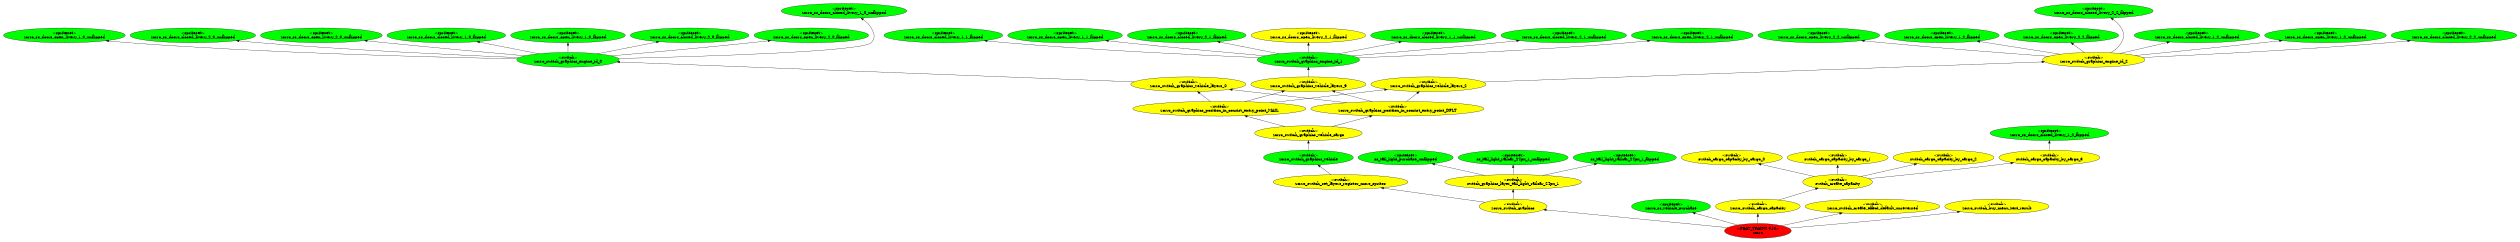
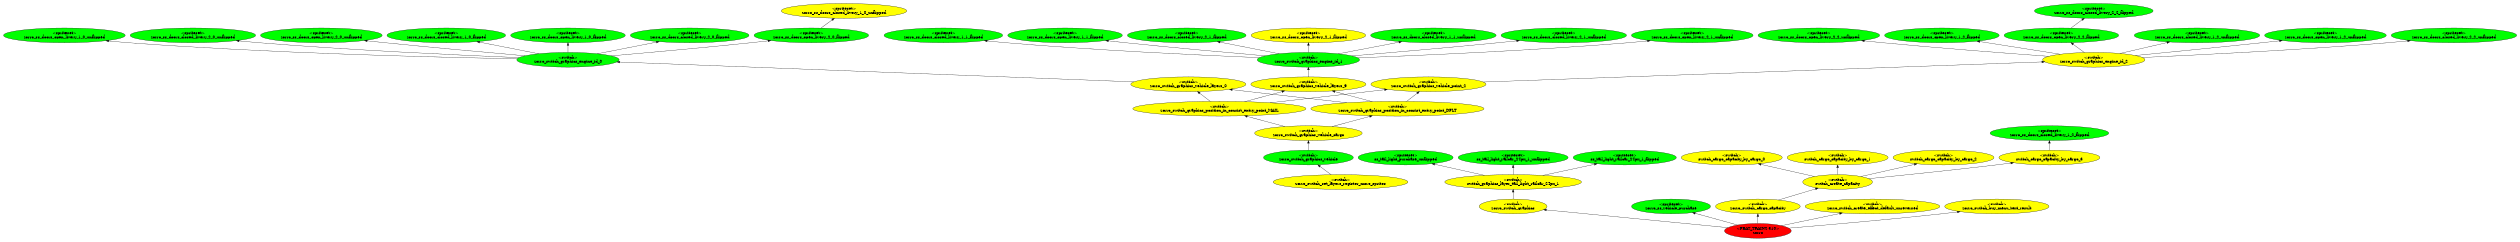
(844, 11) -> (844, 11)
(2124, 37) -> (2076, 24)
(759, 54) -> (827, 24)
(1428, 84) -> (1428, 84)
(1434, 195) -> none
